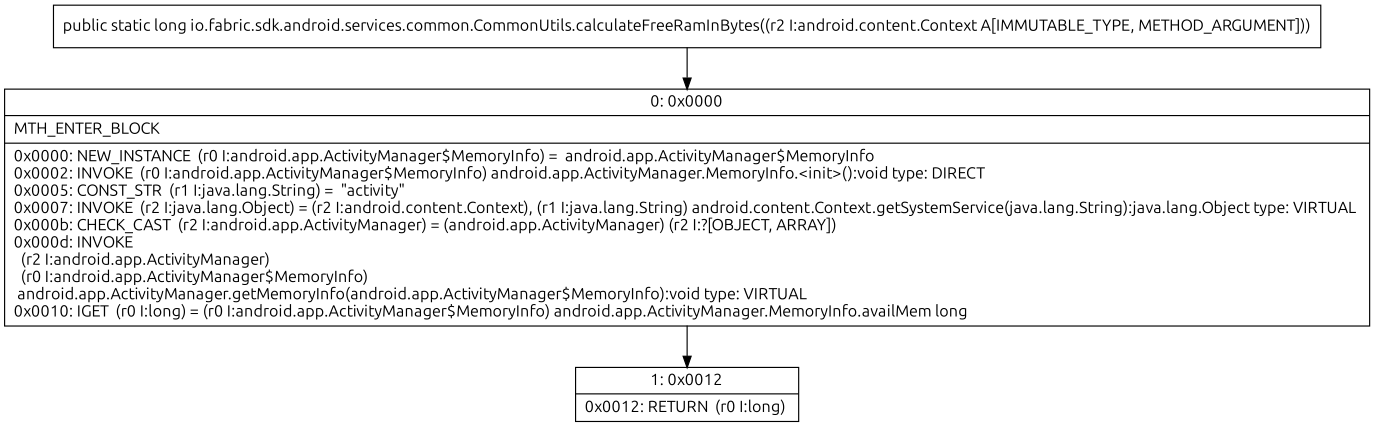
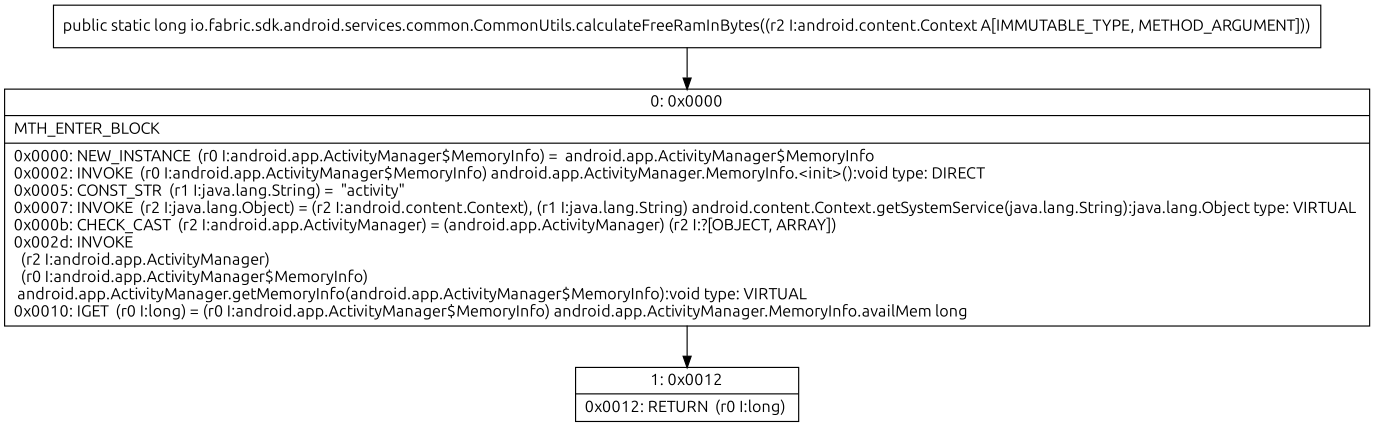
(77, 243) -> (77, 243)
